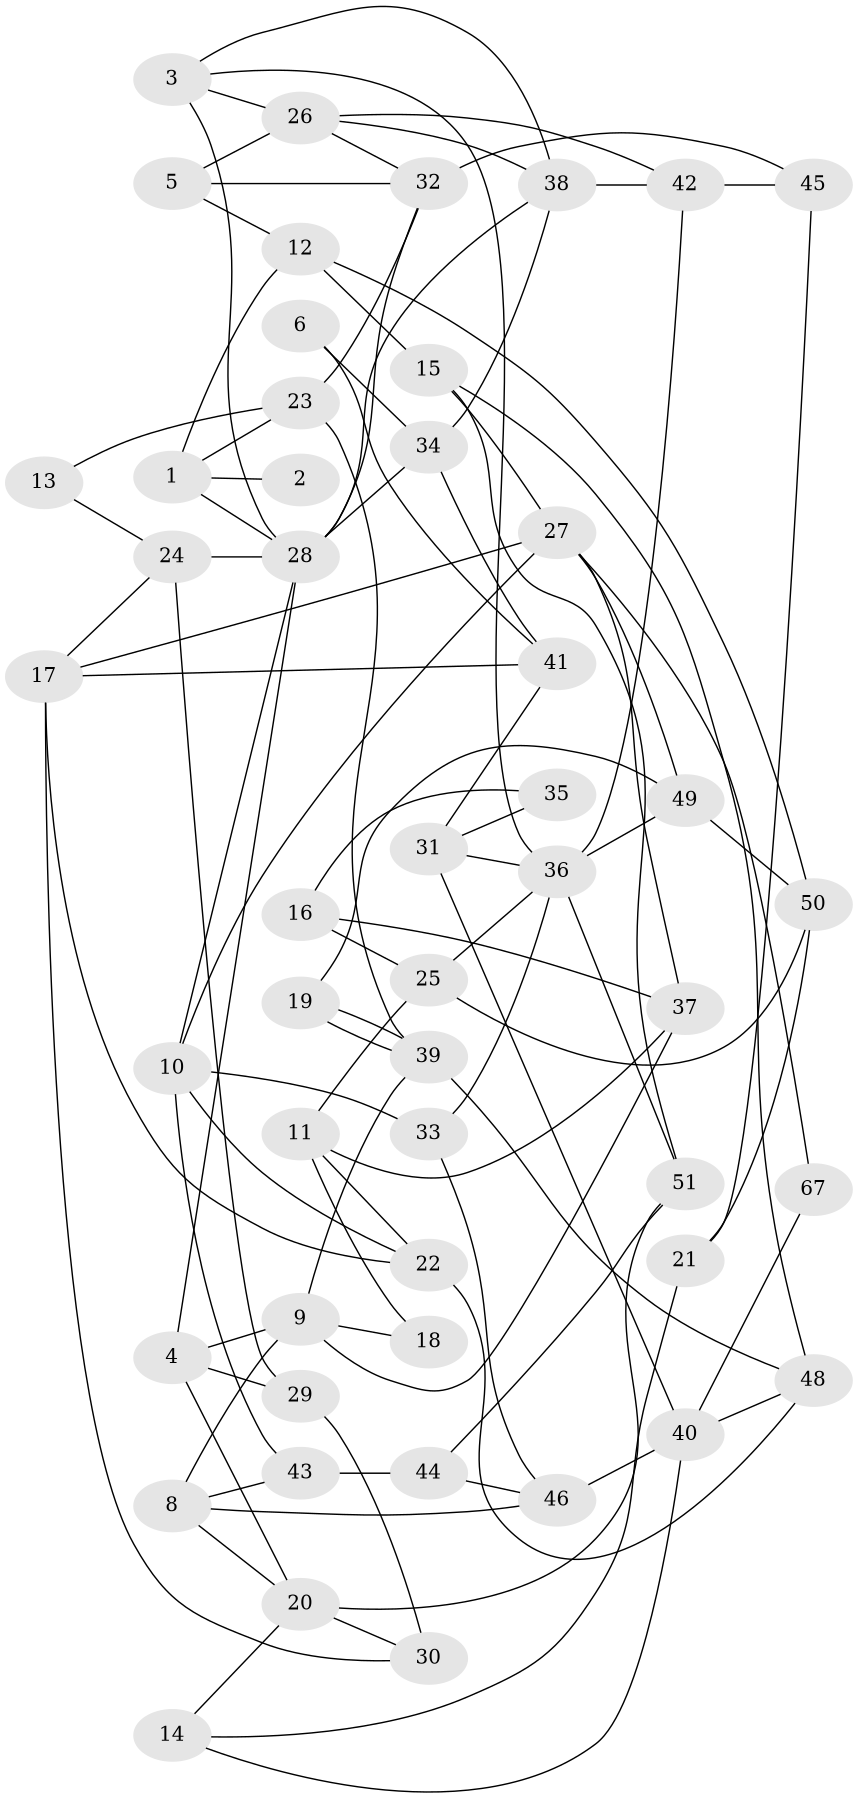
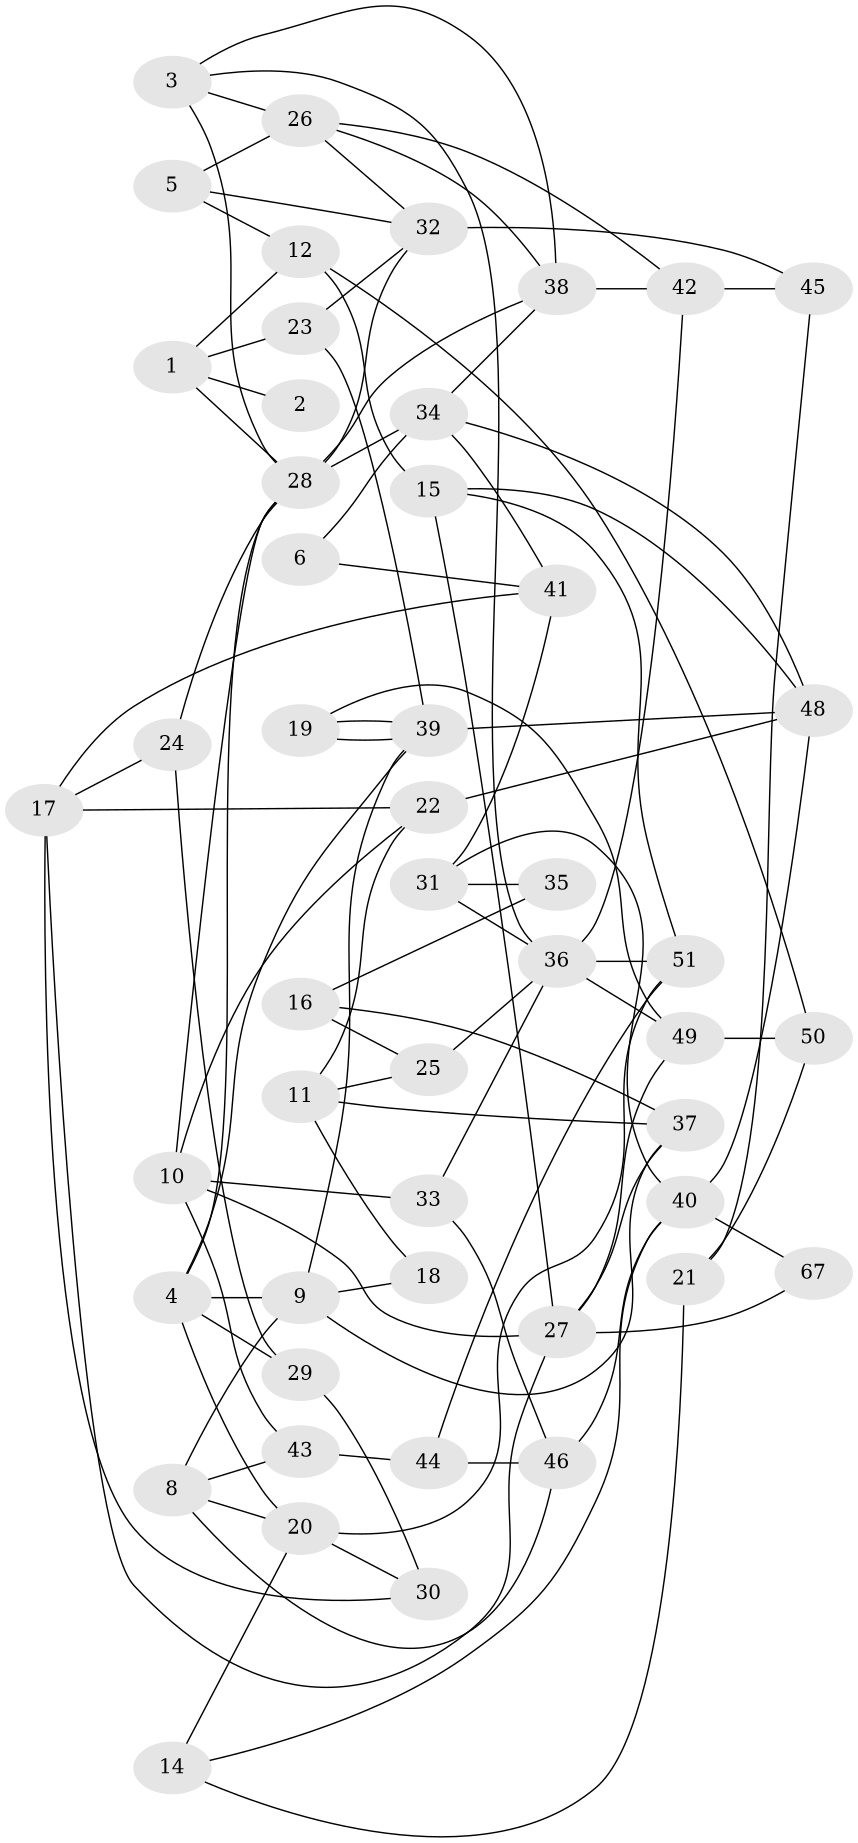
(44, 483) -> none
none -> (679, 517)
none -> (248, 1007)
(668, 1063) -> none
